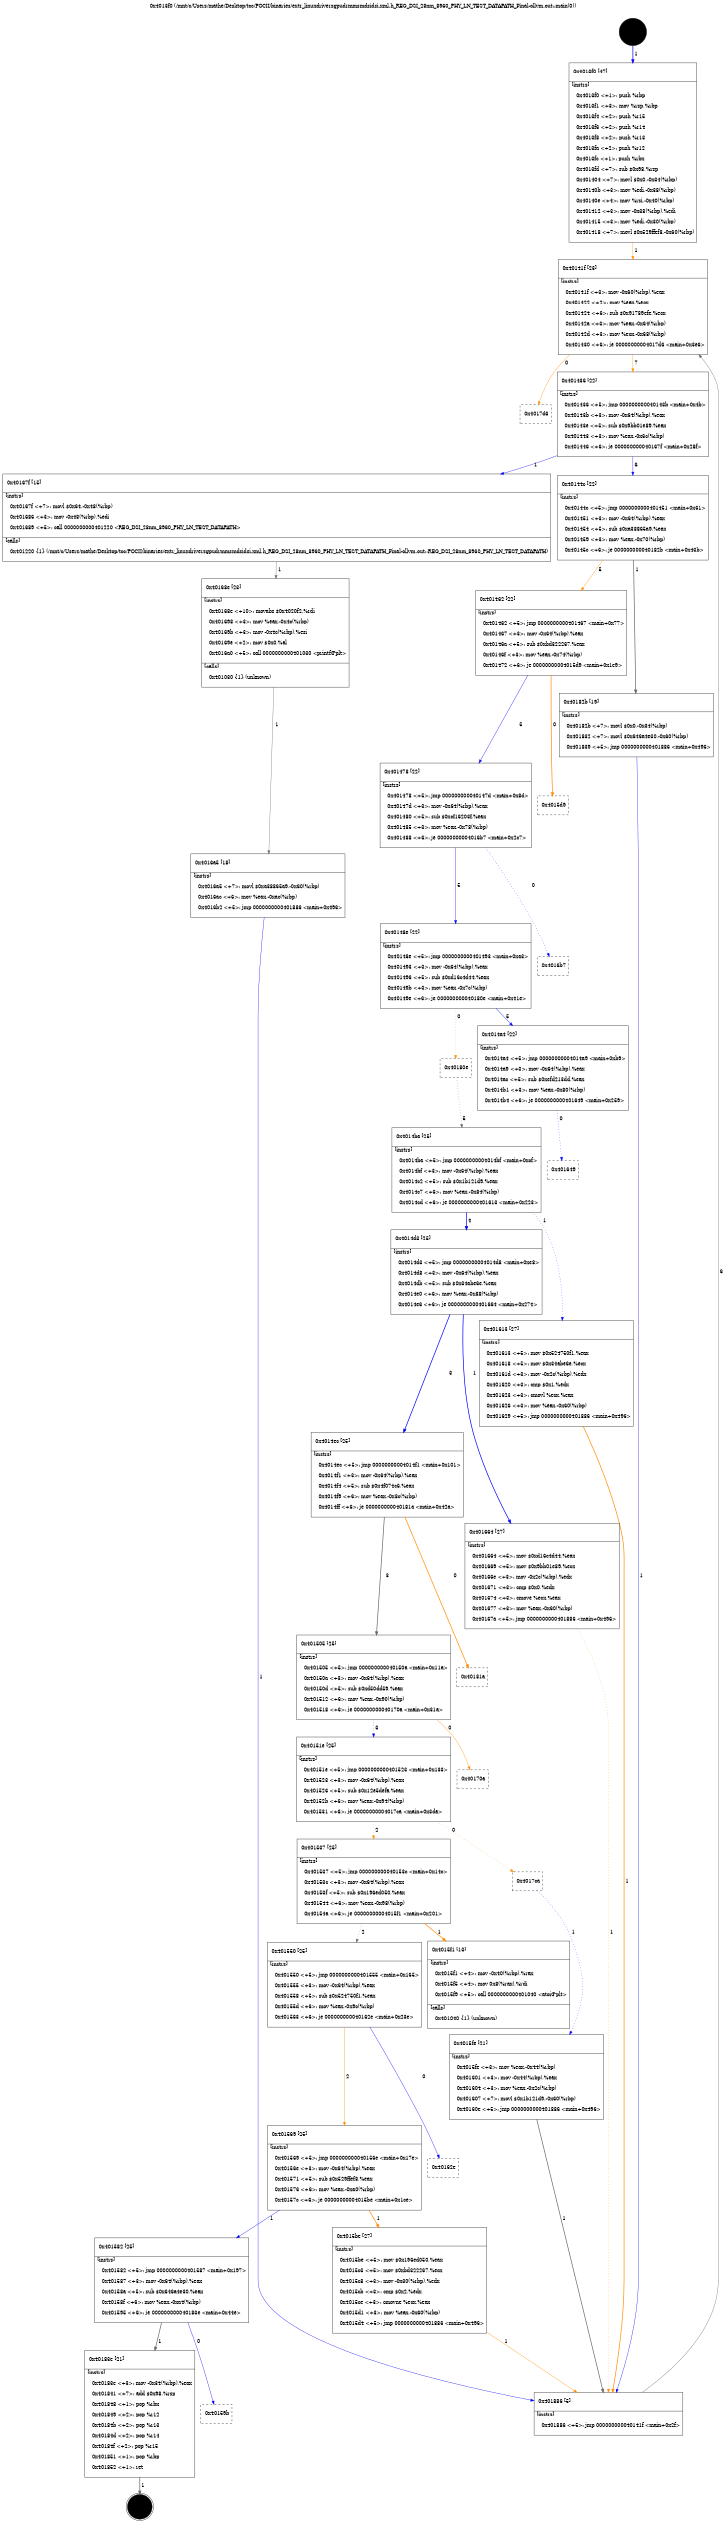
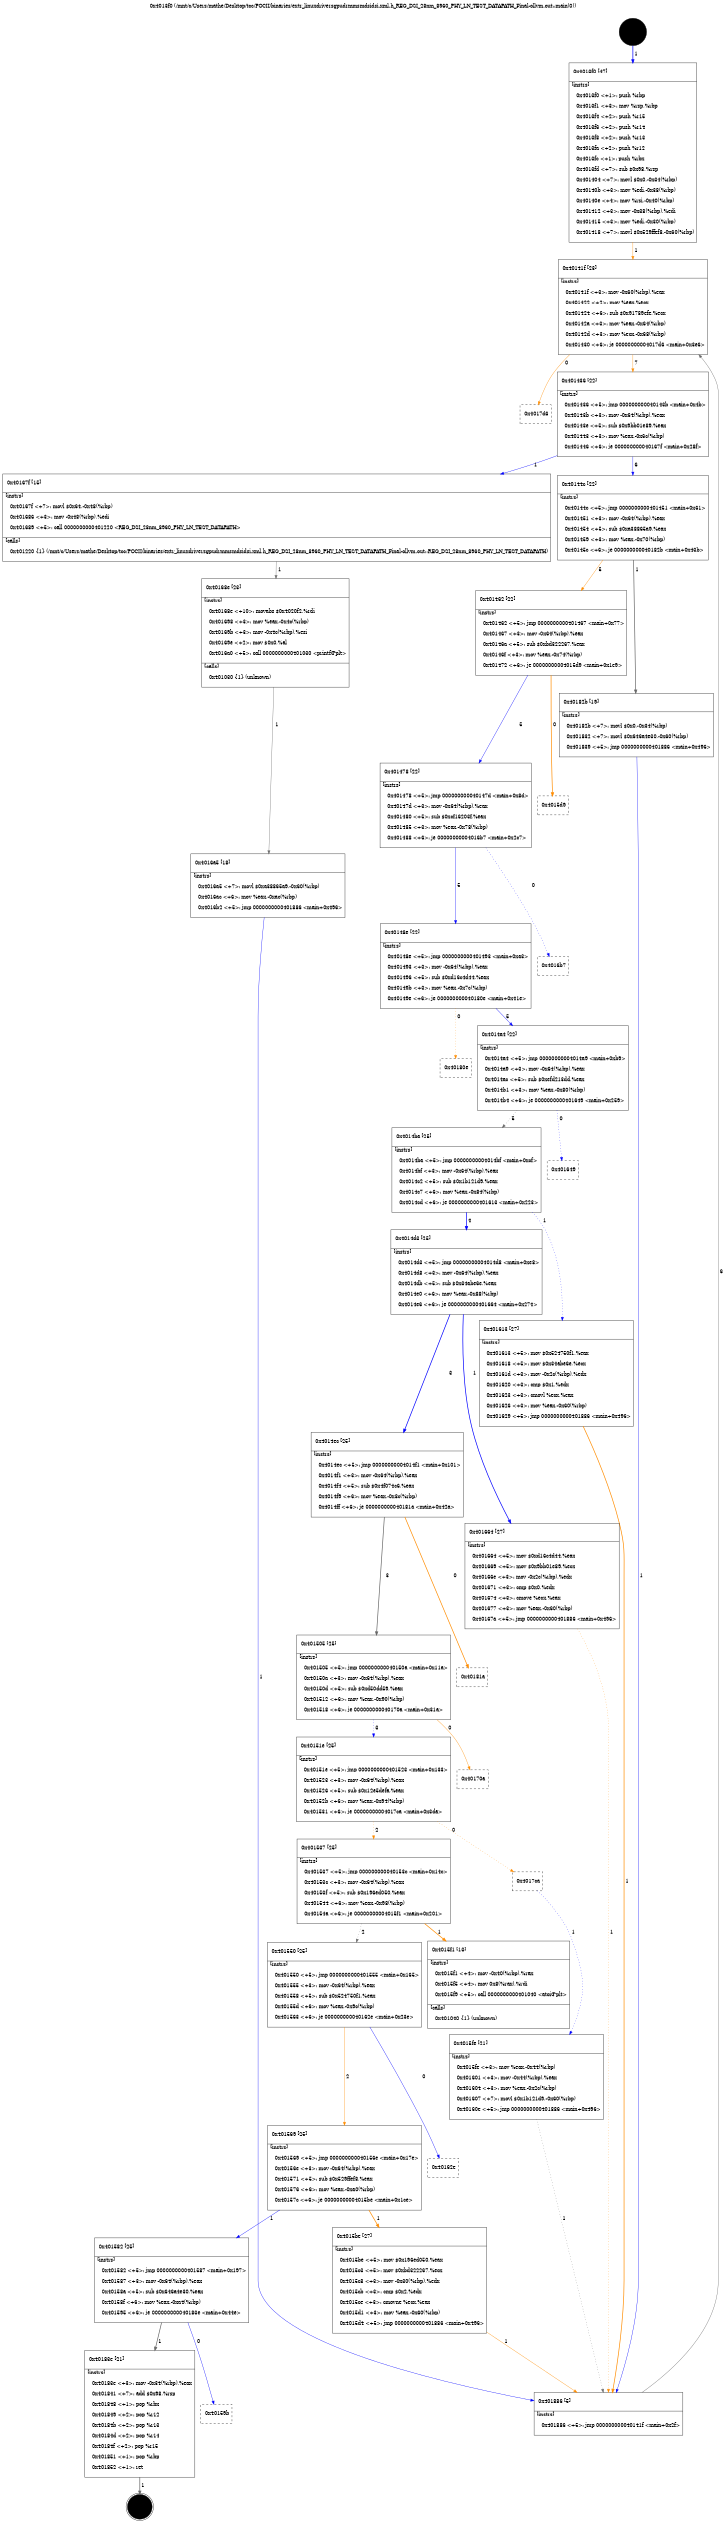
(459, 1101) -> (511, 1118)
(570, 2254) -> (570, 2254)
